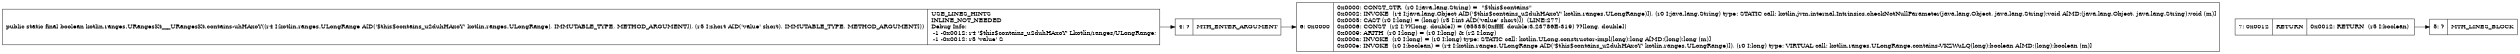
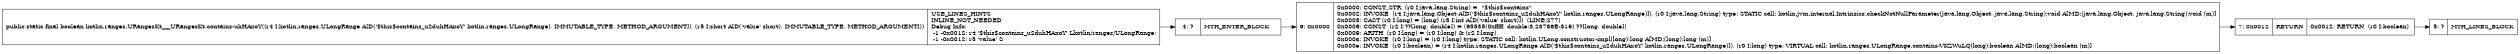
(1237, 27) -> (1237, 27)
none -> (2225, 27)
(2361, 27) -> (2361, 27)
